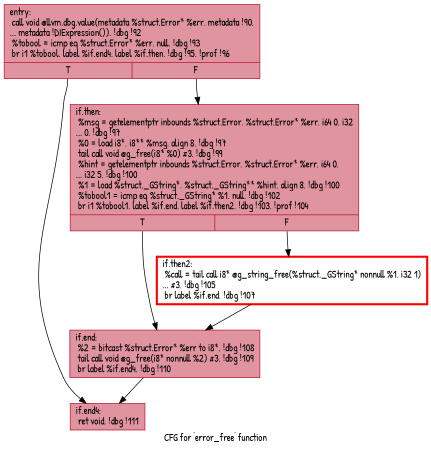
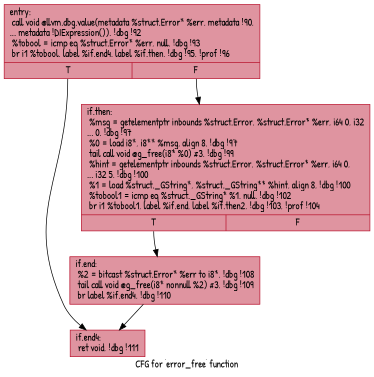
(292, 280) -> none
